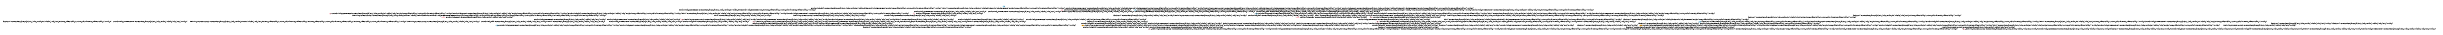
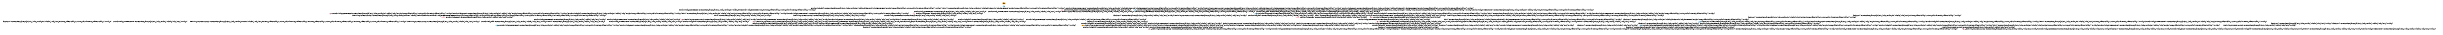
none -> (1004, 3)
(1641, 25) -> (1641, 25)
